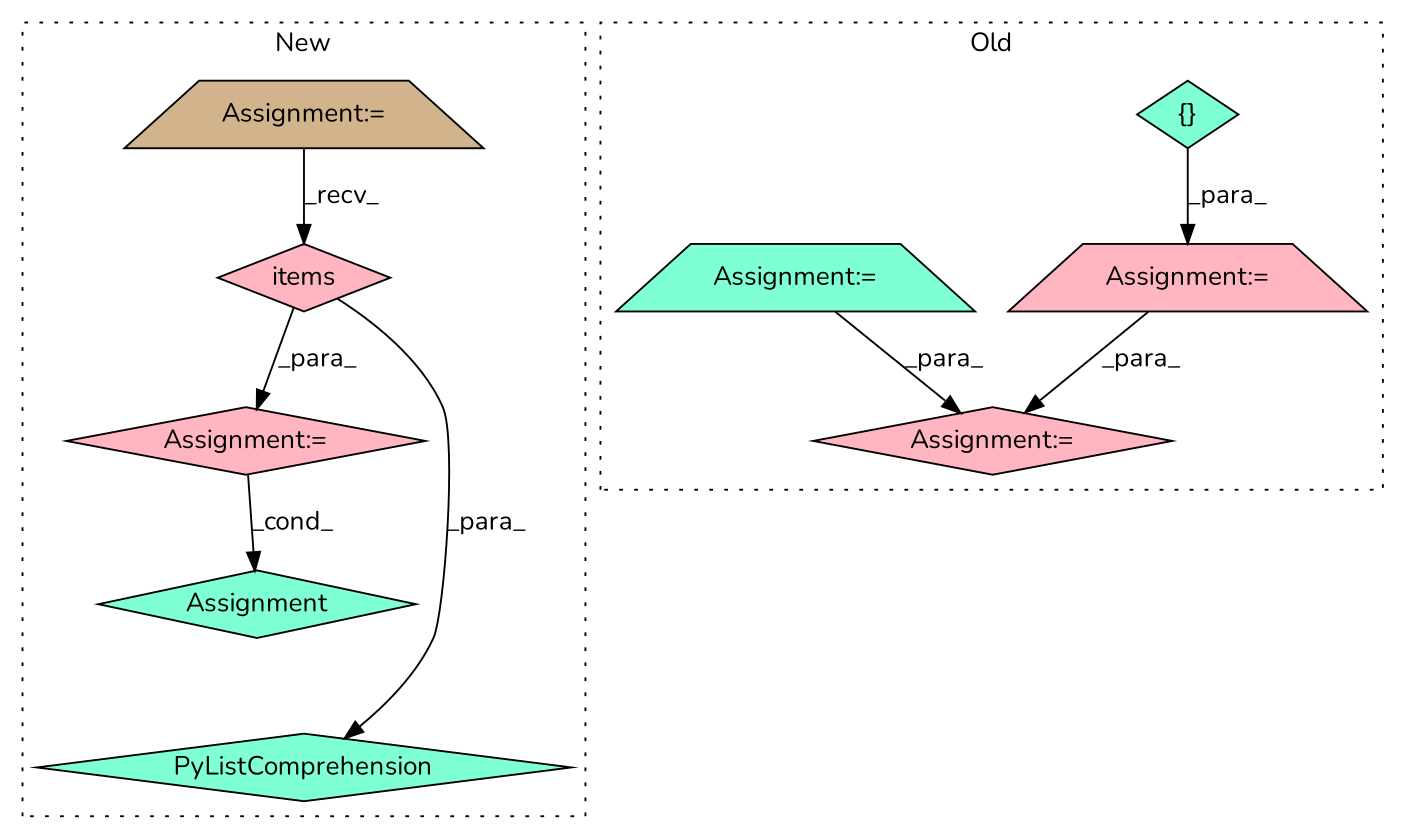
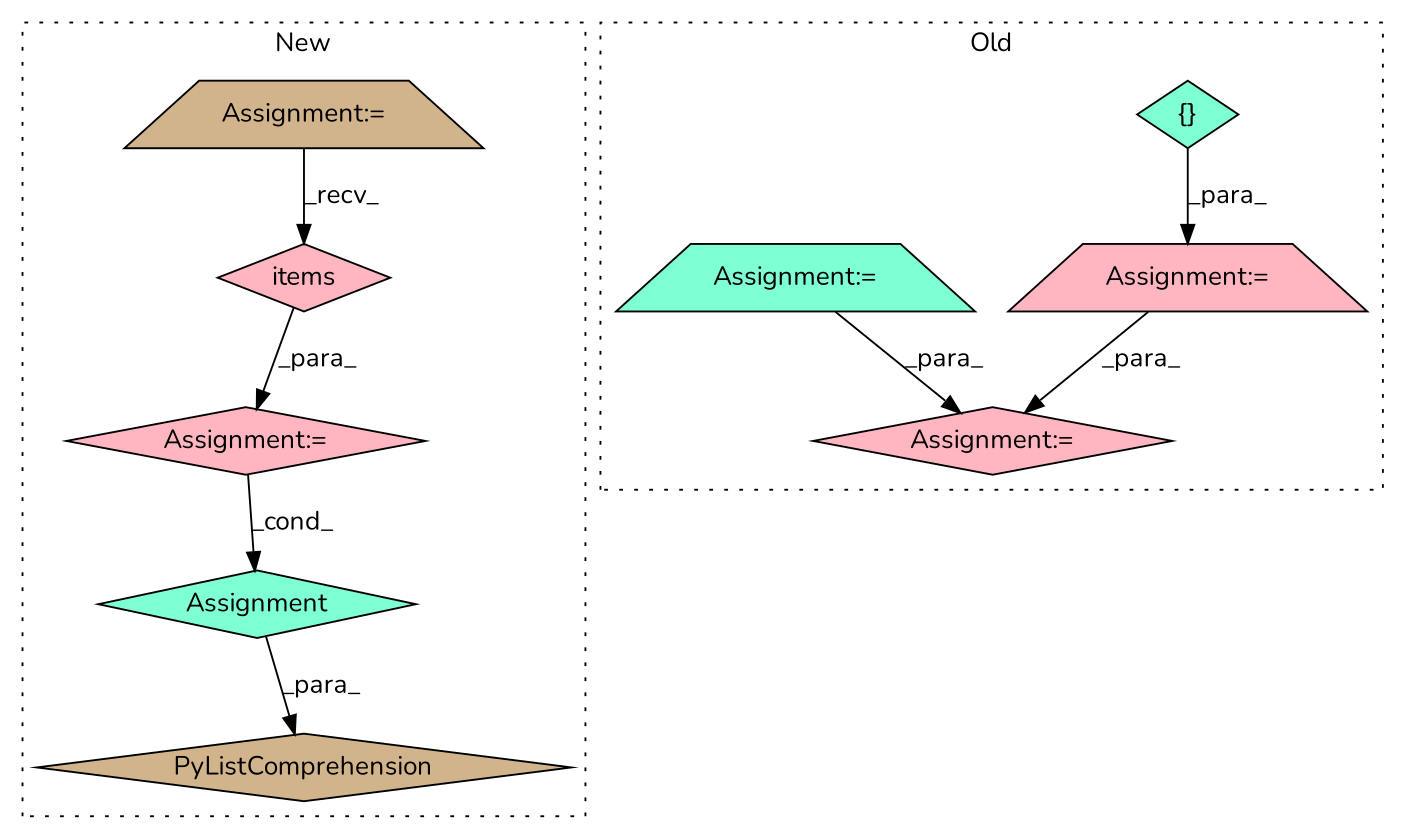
(448, 504) -> (278, 676)
(304, 767) -> (304, 767)
